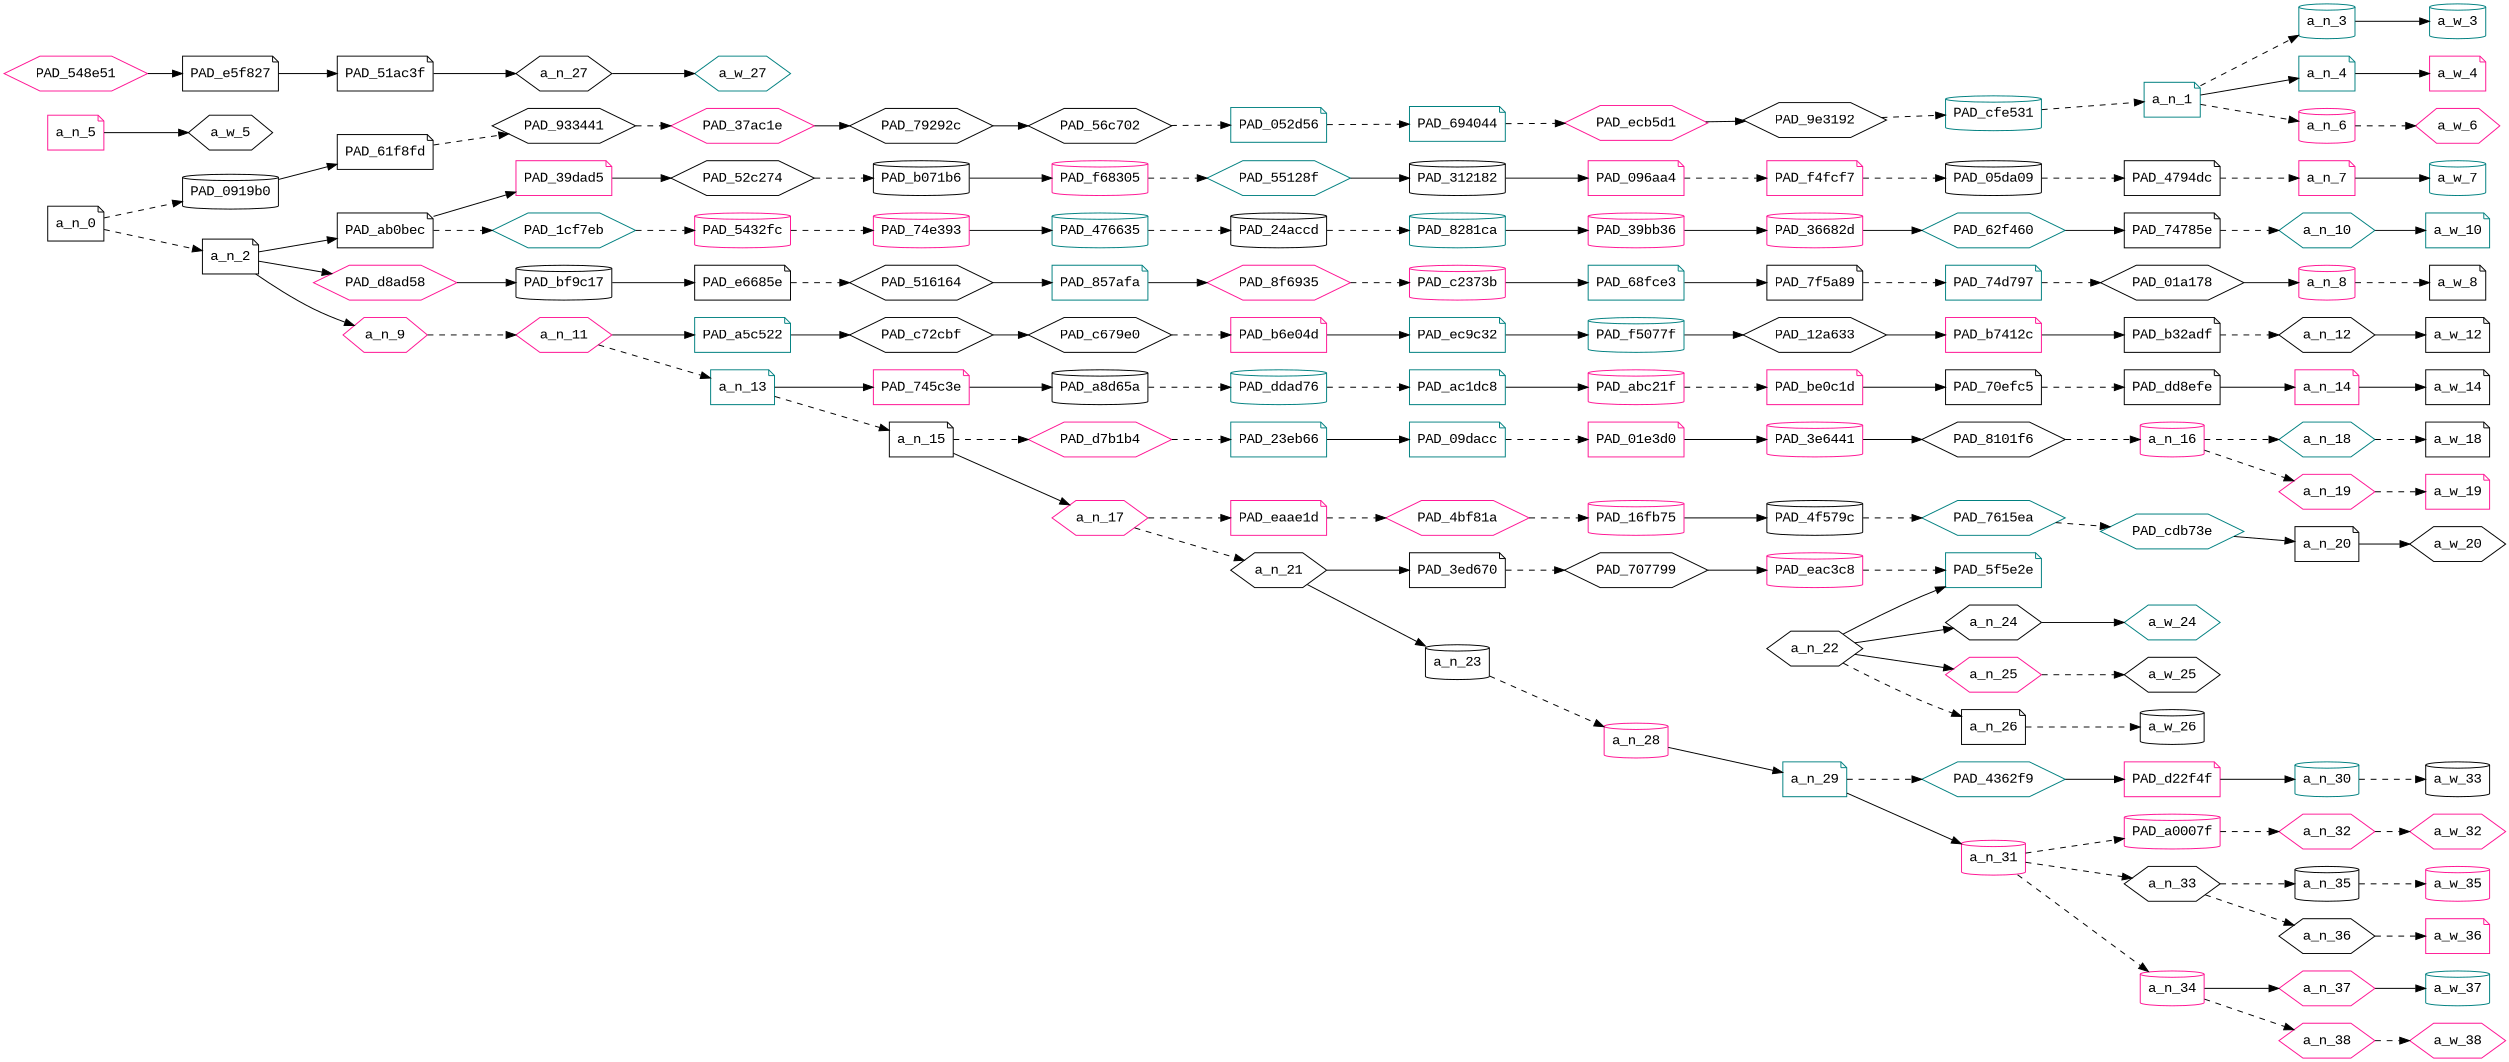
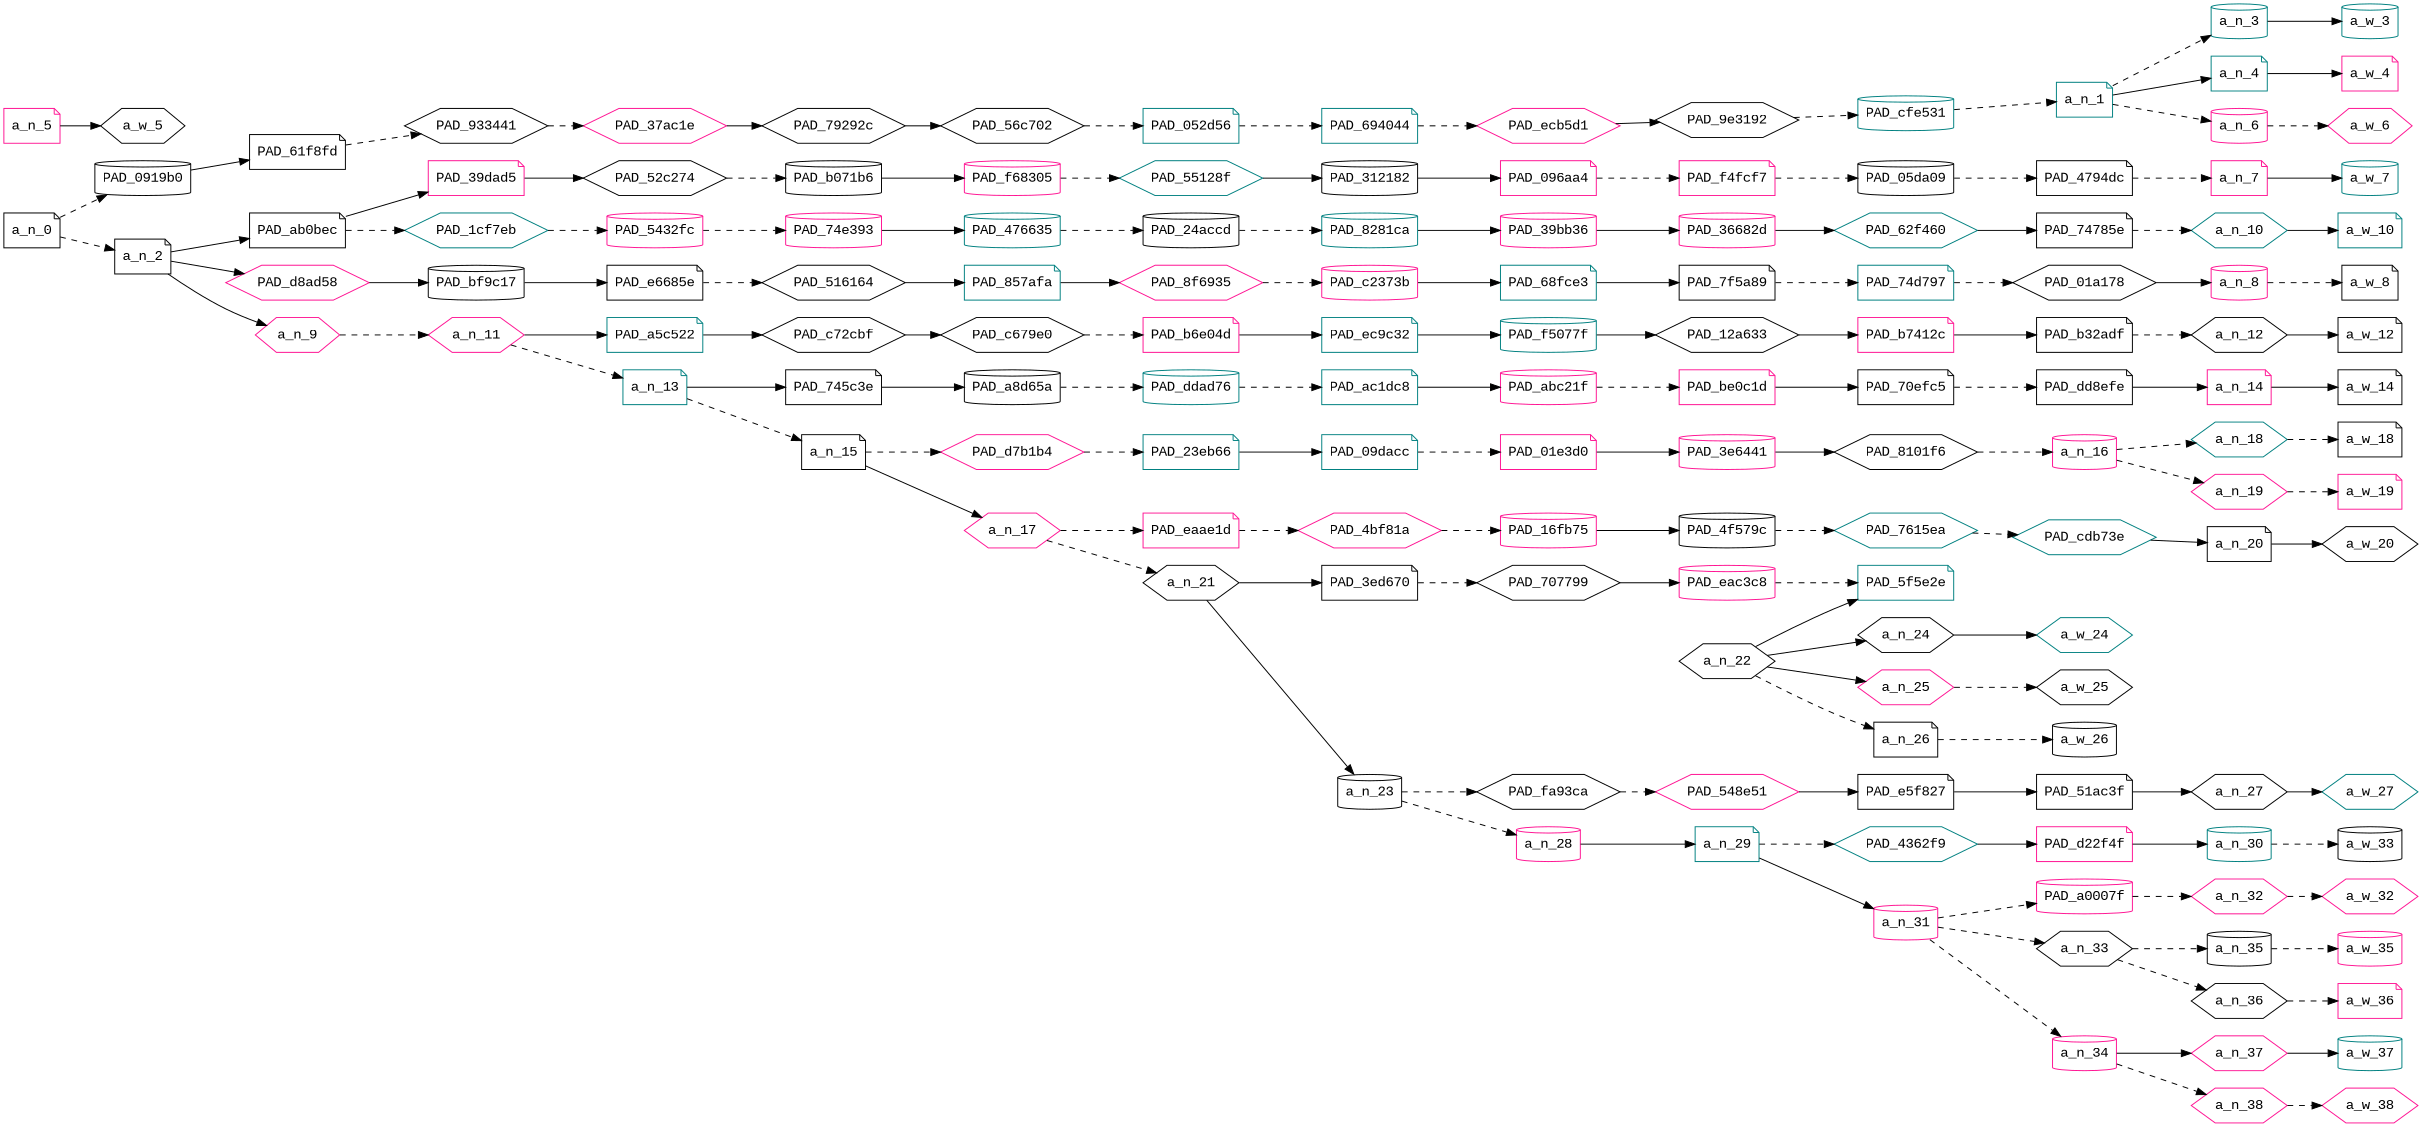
(921, 387) -> (834, 387)
none -> (1548, 792)
